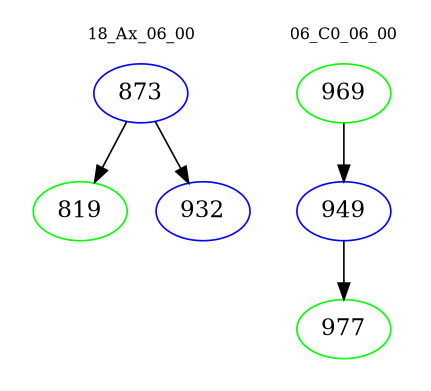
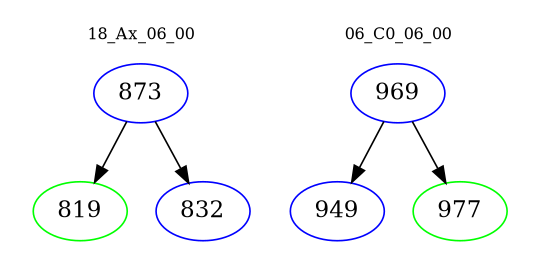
(344, 93) -> (398, 93)
(203, 211) -> (203, 211)
(344, 262) -> (425, 145)
